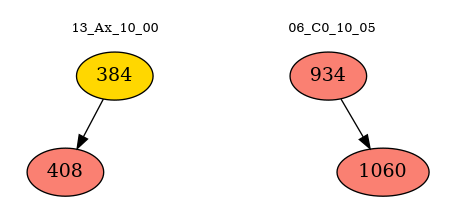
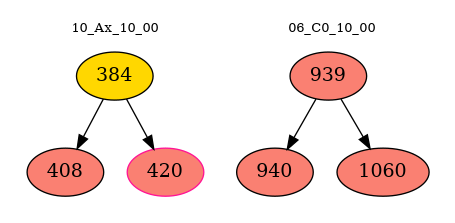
(115, 29) -> (115, 29)
(332, 29) -> (332, 29)
(328, 76) -> (328, 76)
none -> (166, 172)
none -> (275, 172)
